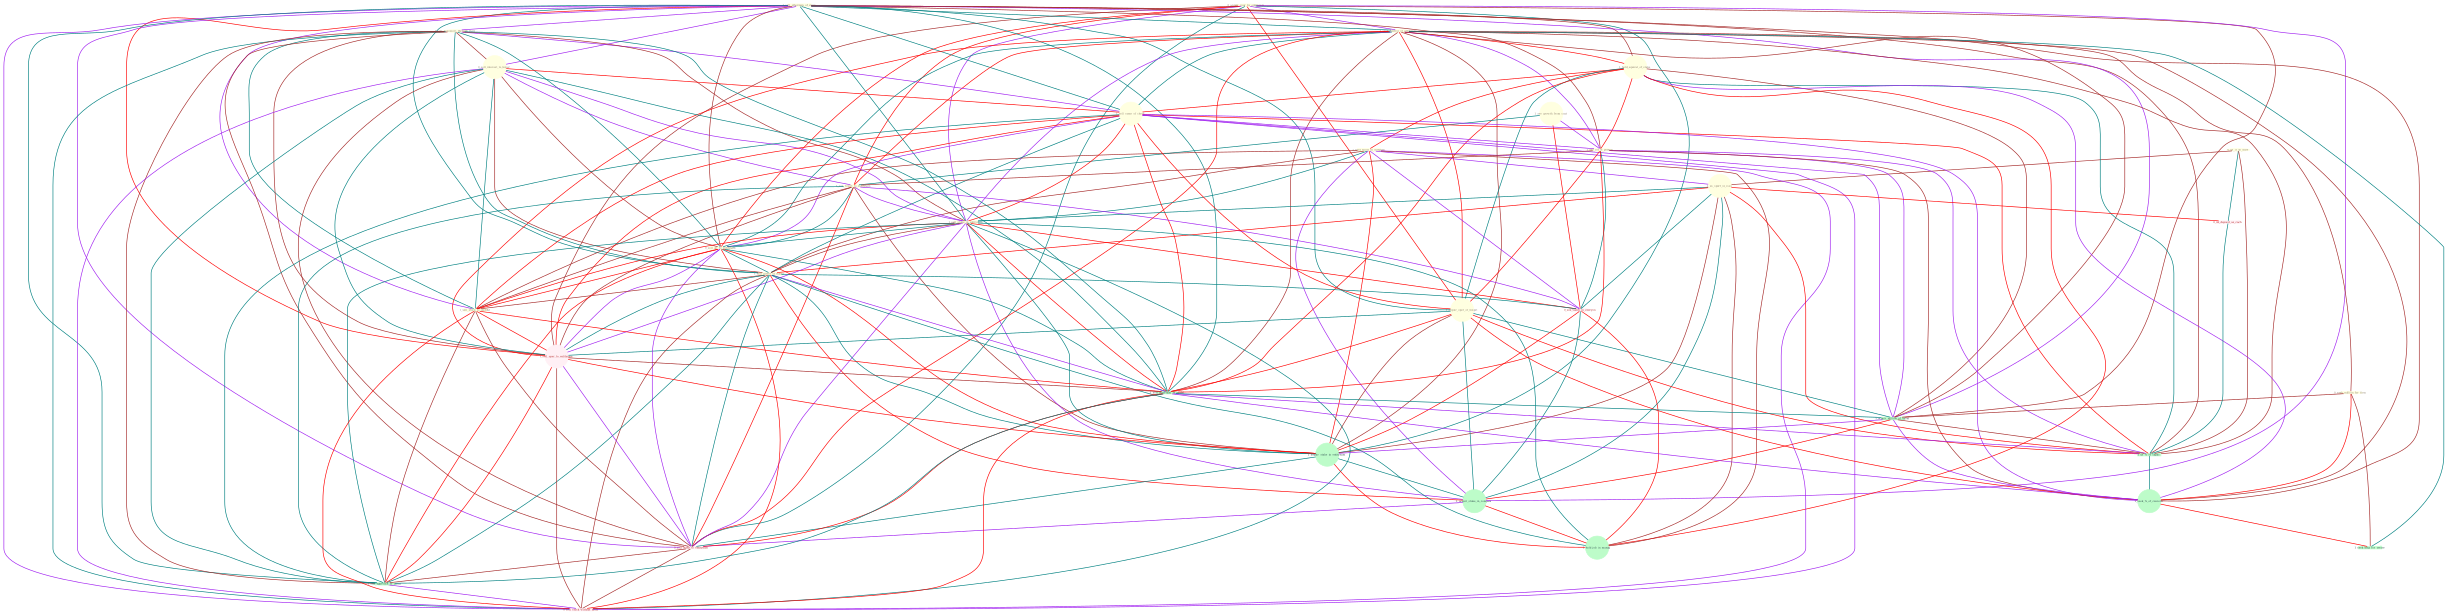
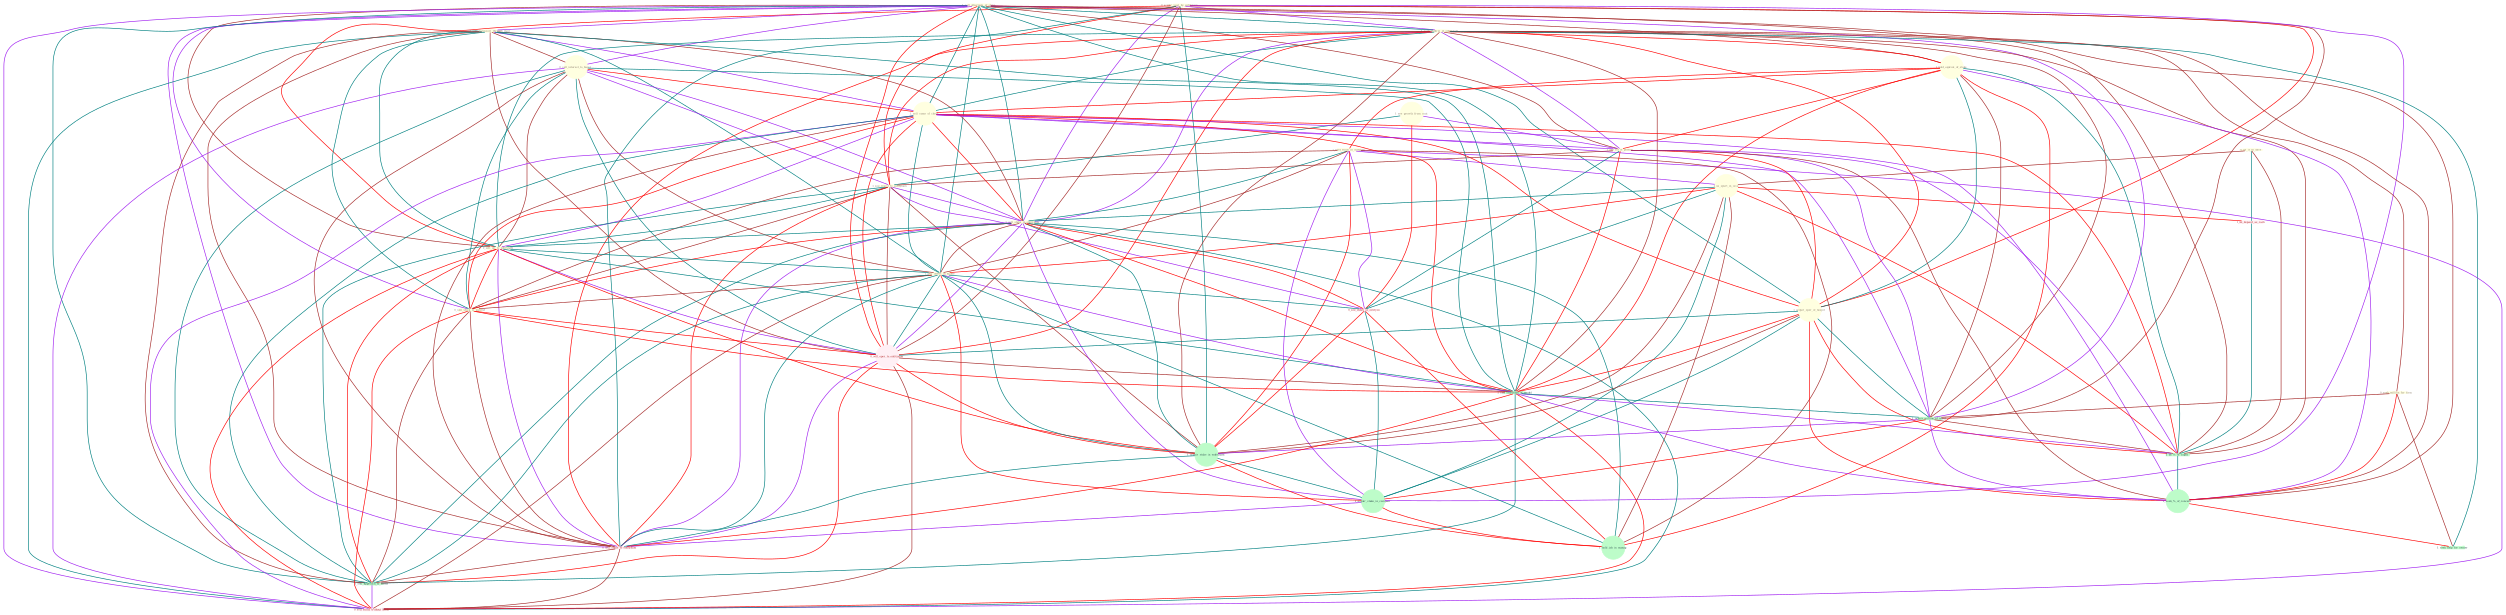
none -> (535, 207)
